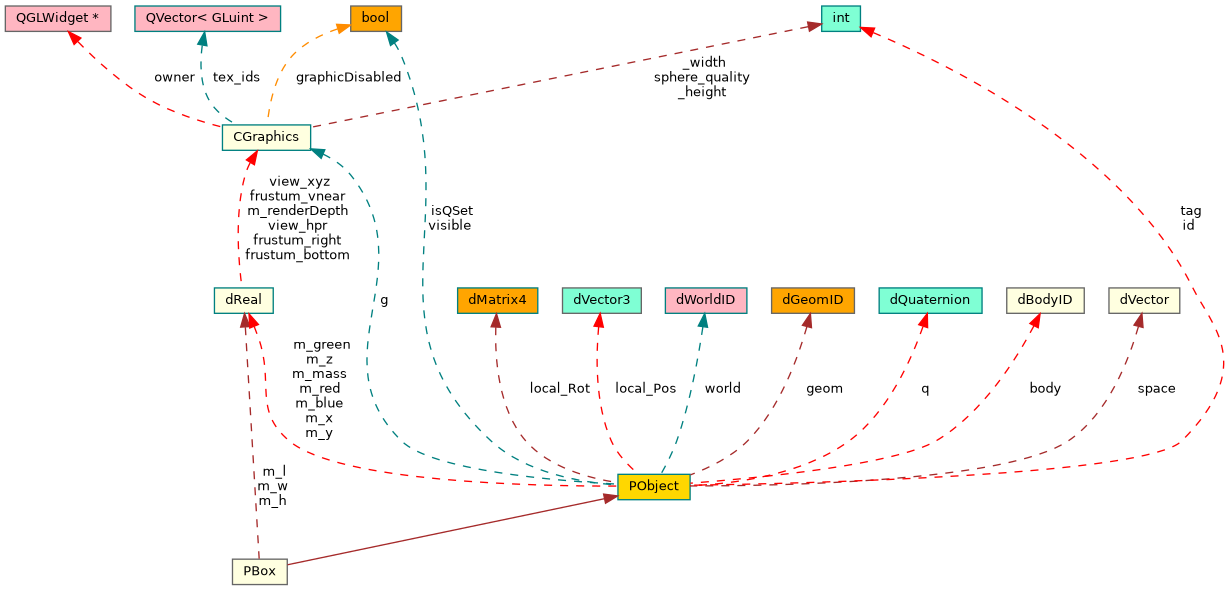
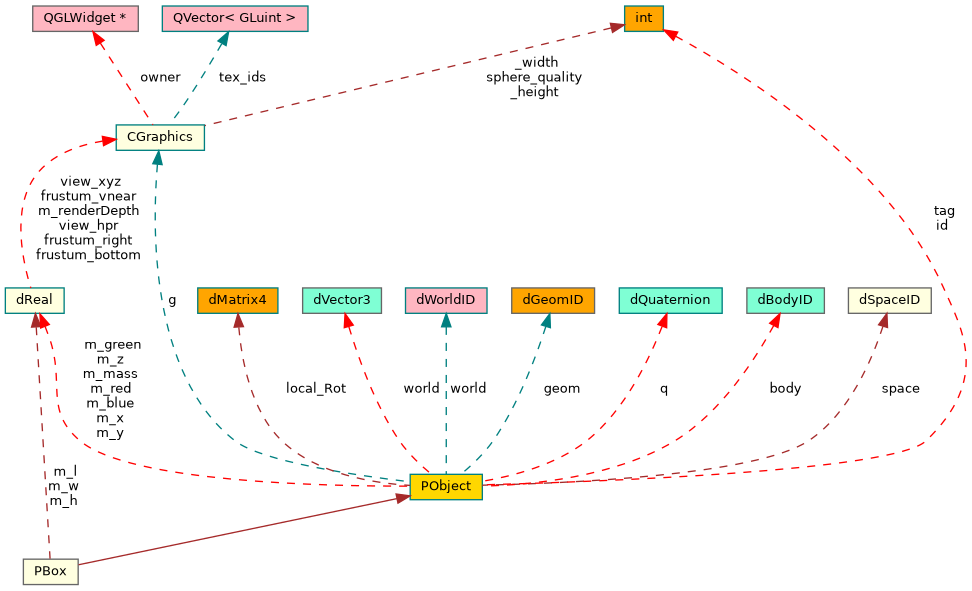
(376, 19) -> none
(841, 19) -> (644, 19)
(1046, 301) -> (786, 301)
(1144, 301) -> (890, 301)
(644, 389) -> (420, 389)
(767, 416) -> (513, 406)
